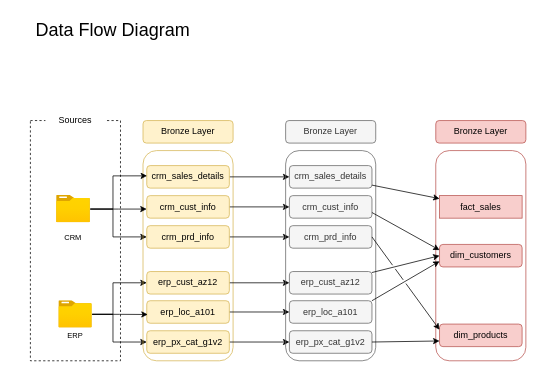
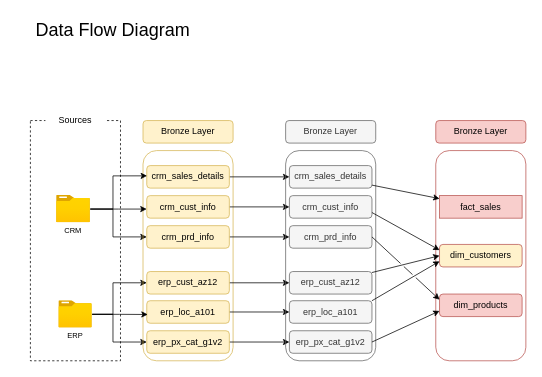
(73, 237) -> (73, 230)
(480, 255) -> (480, 255)
(480, 335) -> (480, 305)
